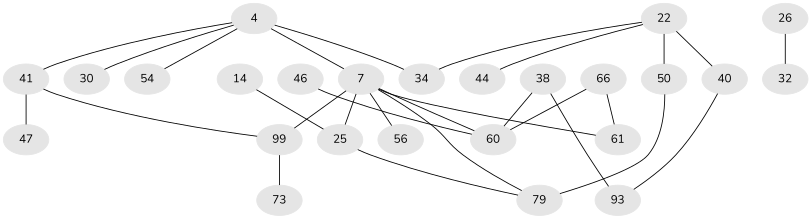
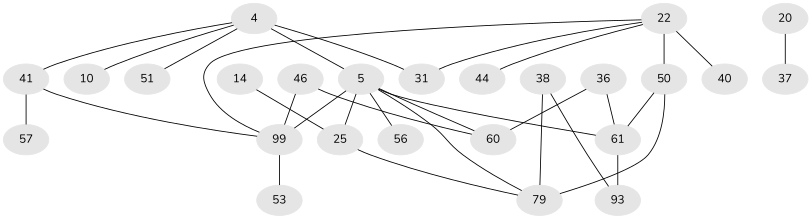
(785, 19) -> (785, 19)
none -> (375, 33)
(87, 79) -> (87, 79)
(147, 79) -> (147, 79)
(361, 79) -> (361, 79)
(422, 79) -> (422, 79)
(603, 79) -> (603, 79)
(785, 79) -> (785, 79)
none -> (292, 104)
(518, 109) -> (541, 140)
none -> (641, 109)
(26, 140) -> (26, 140)
(682, 147) -> (618, 167)
(279, 200) -> (279, 200)
